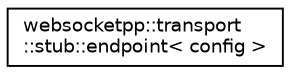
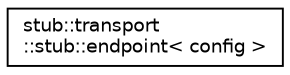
(145, 37) -> (145, 37)
